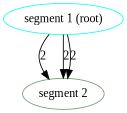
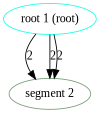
(63, 19) -> (50, 19)
